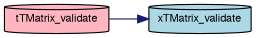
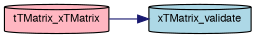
(57, 19) -> (57, 19)
